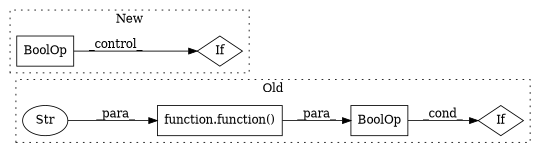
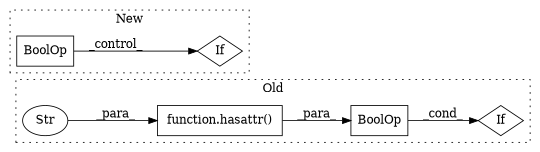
(220, 121) -> (220, 121)
